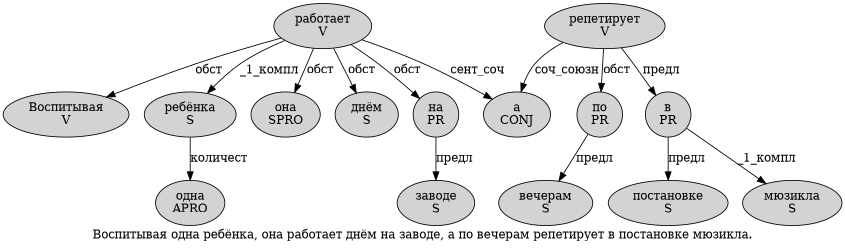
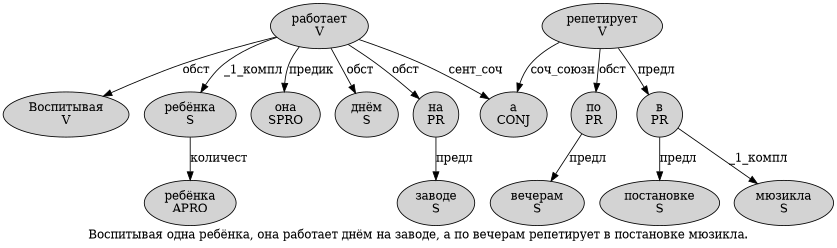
(320, 70) -> (311, 70)
(190, 203) -> (190, 203)
